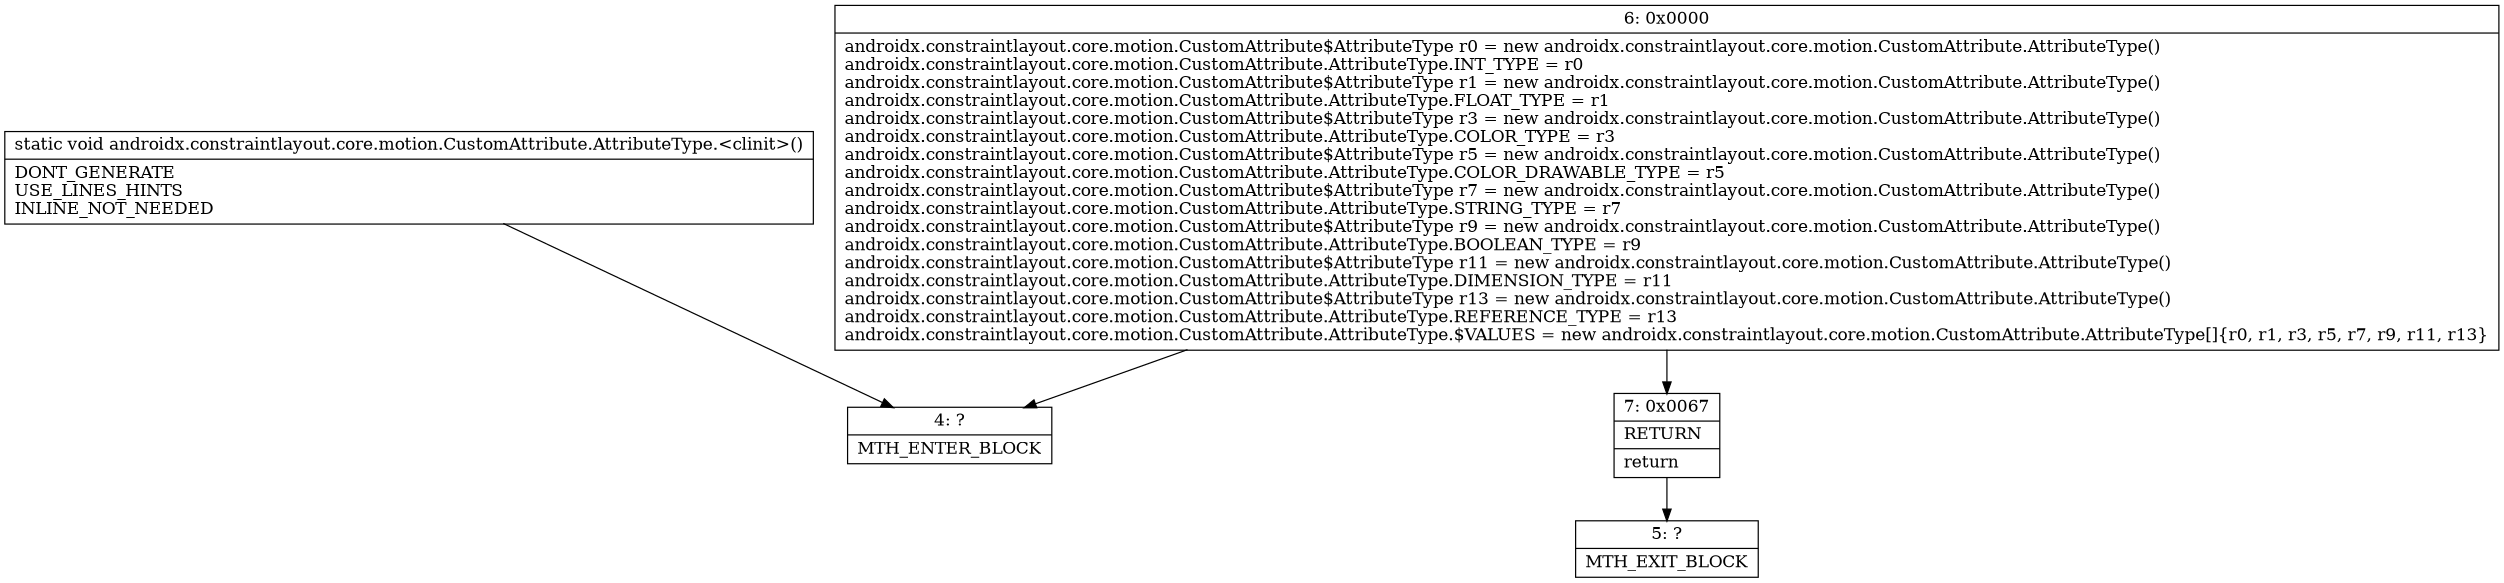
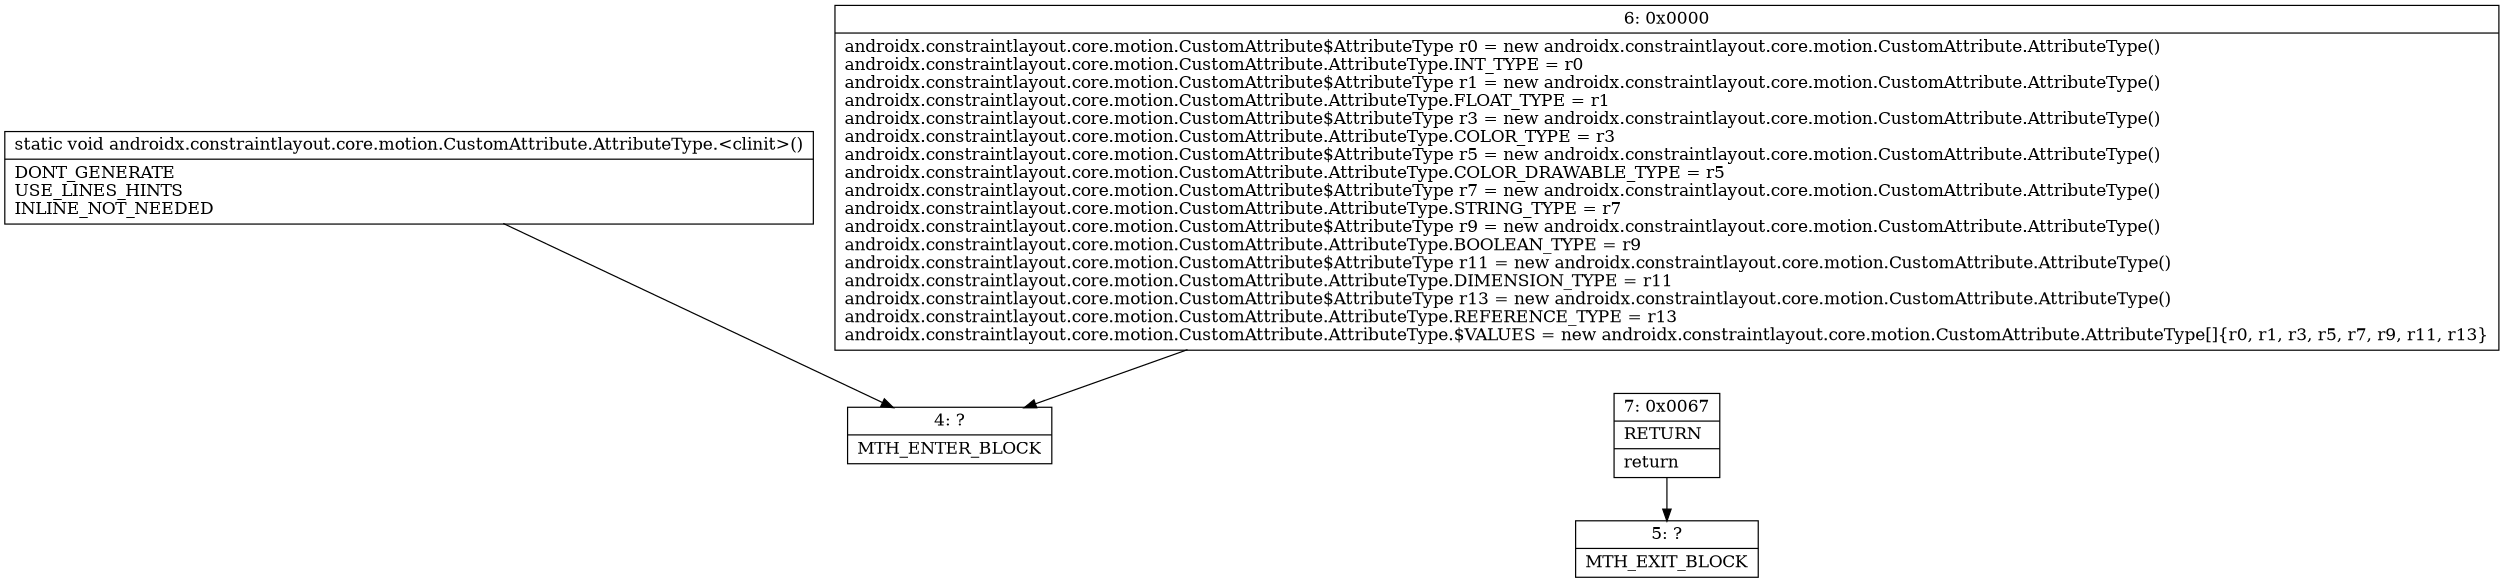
(1667, 366) -> none
